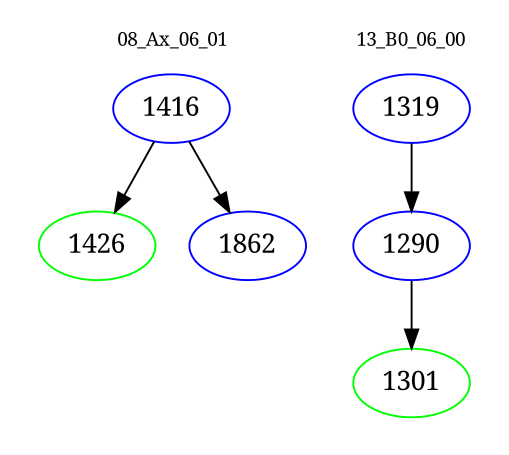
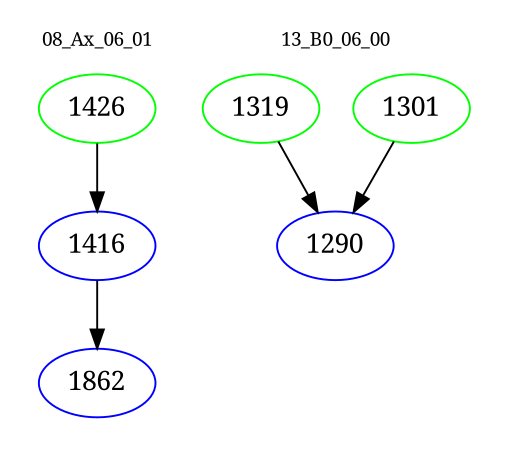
(412, 109) -> (261, 109)
(139, 168) -> (97, 168)
(412, 305) -> (379, 168)
